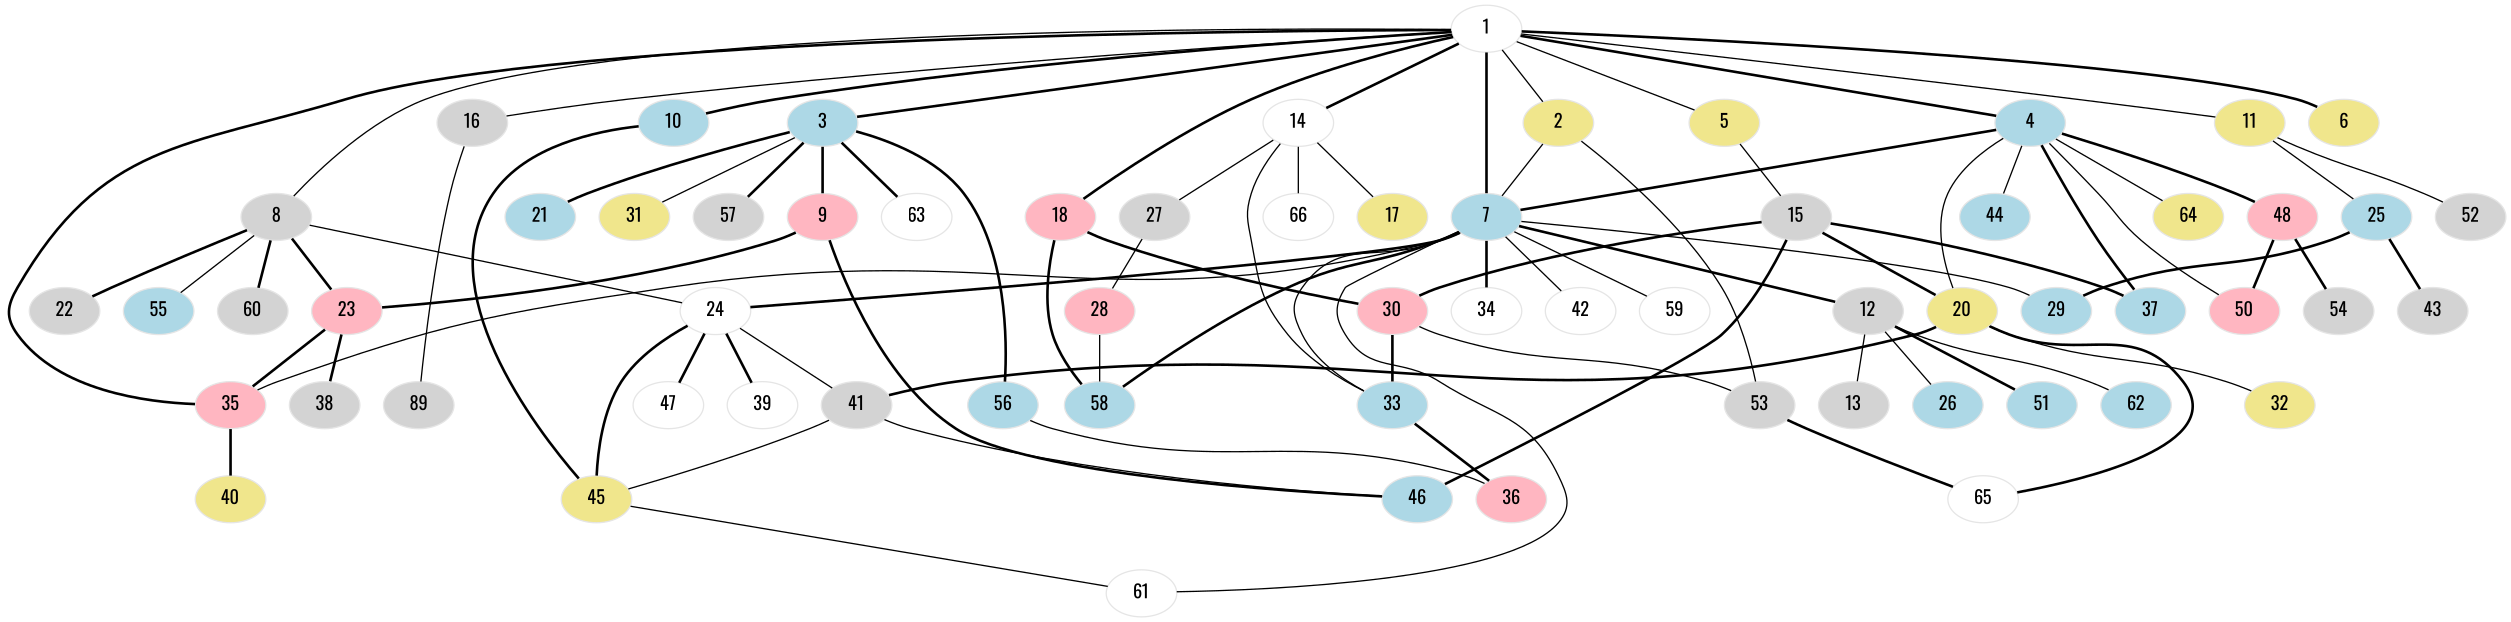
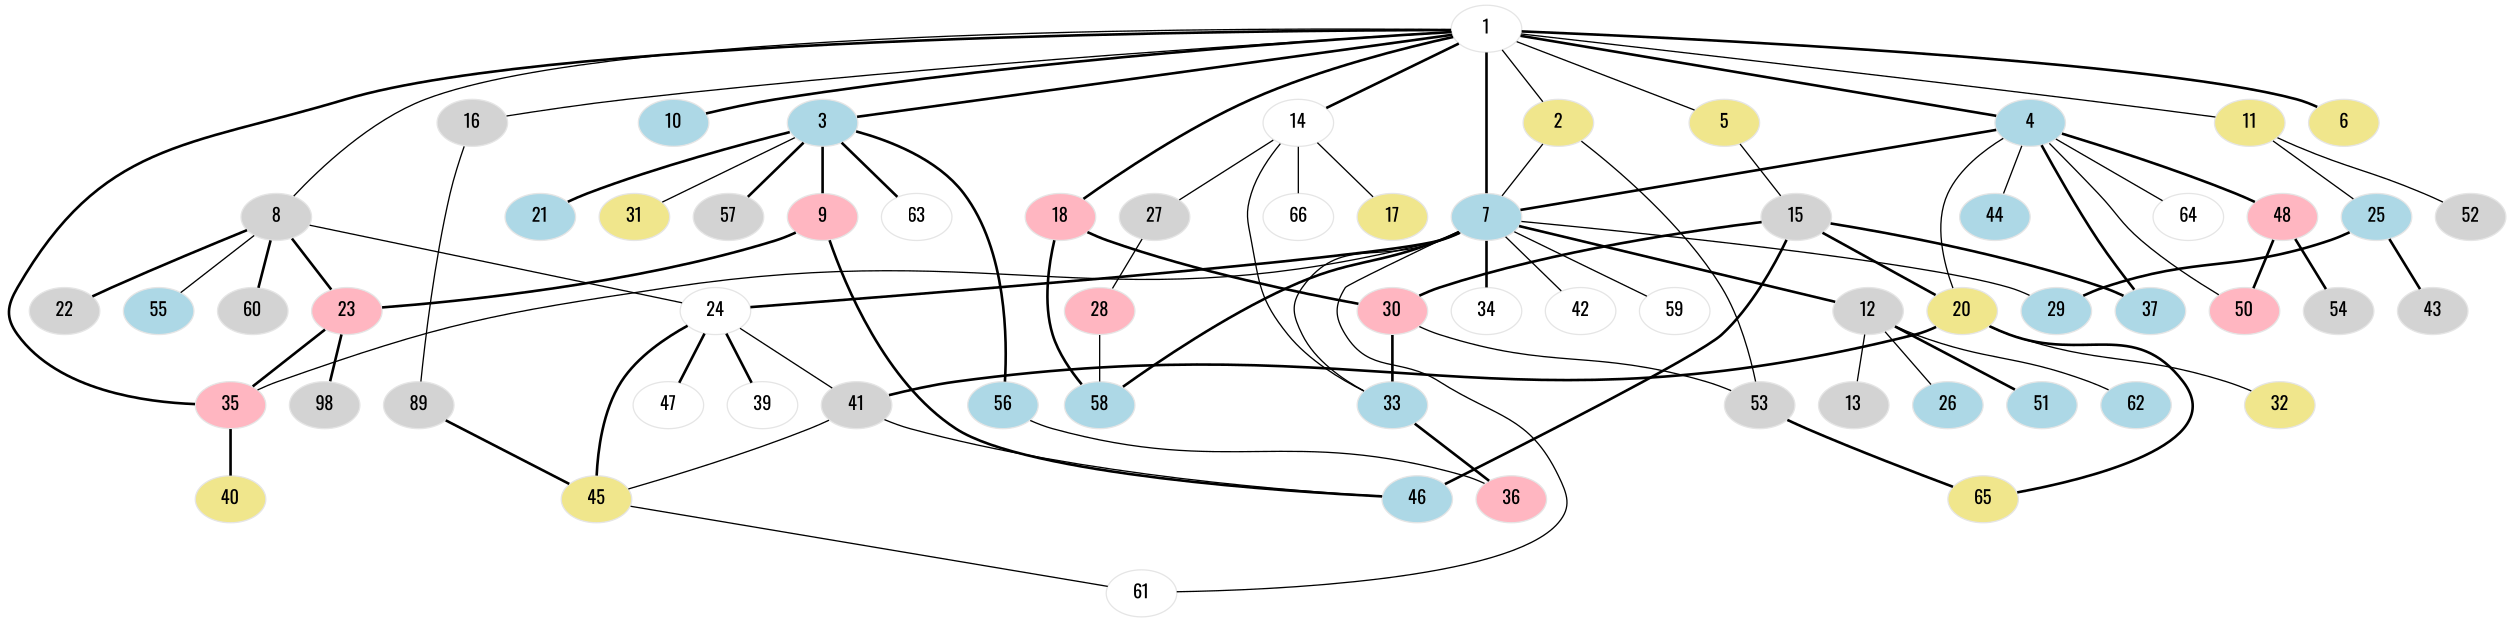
(2188, 217) -> (2188, 217)
(474, 278) -> (507, 452)
(325, 405) -> (325, 405)
(1983, 499) -> (1983, 499)
